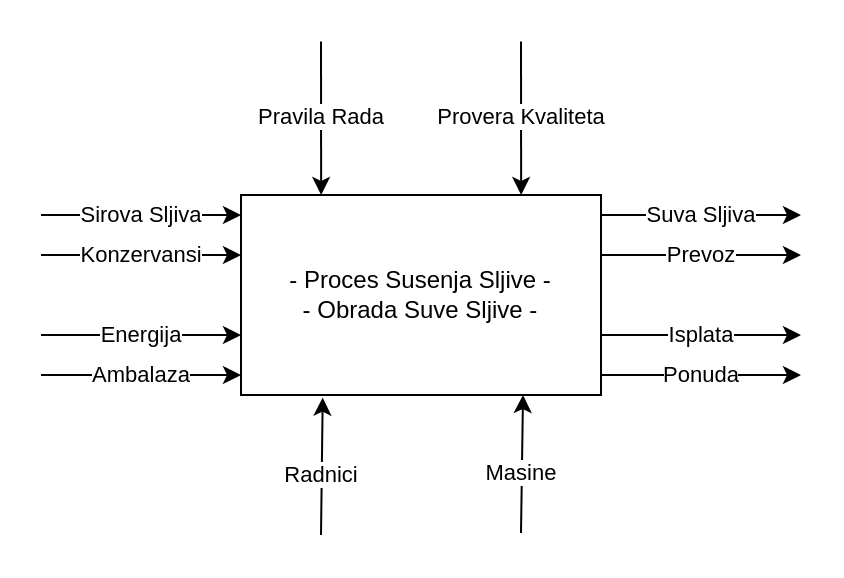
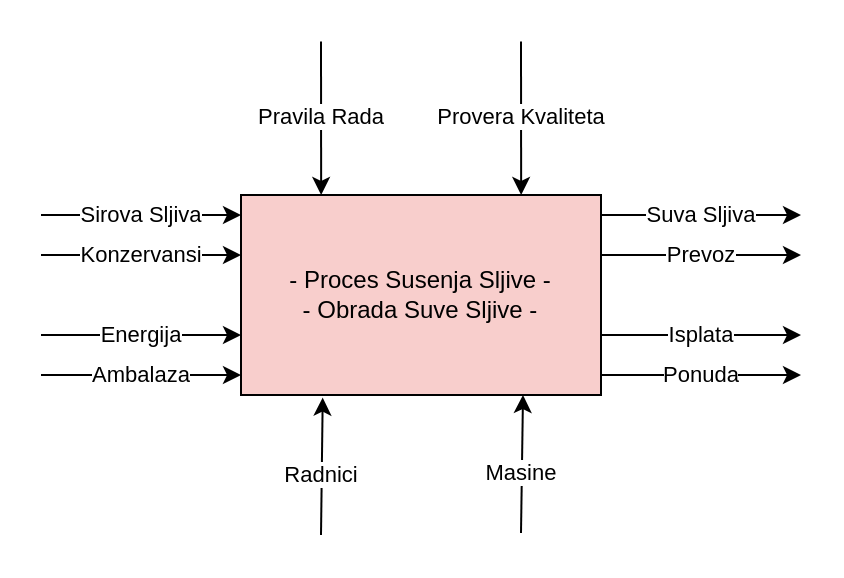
(421, 295) -> (421, 295)
